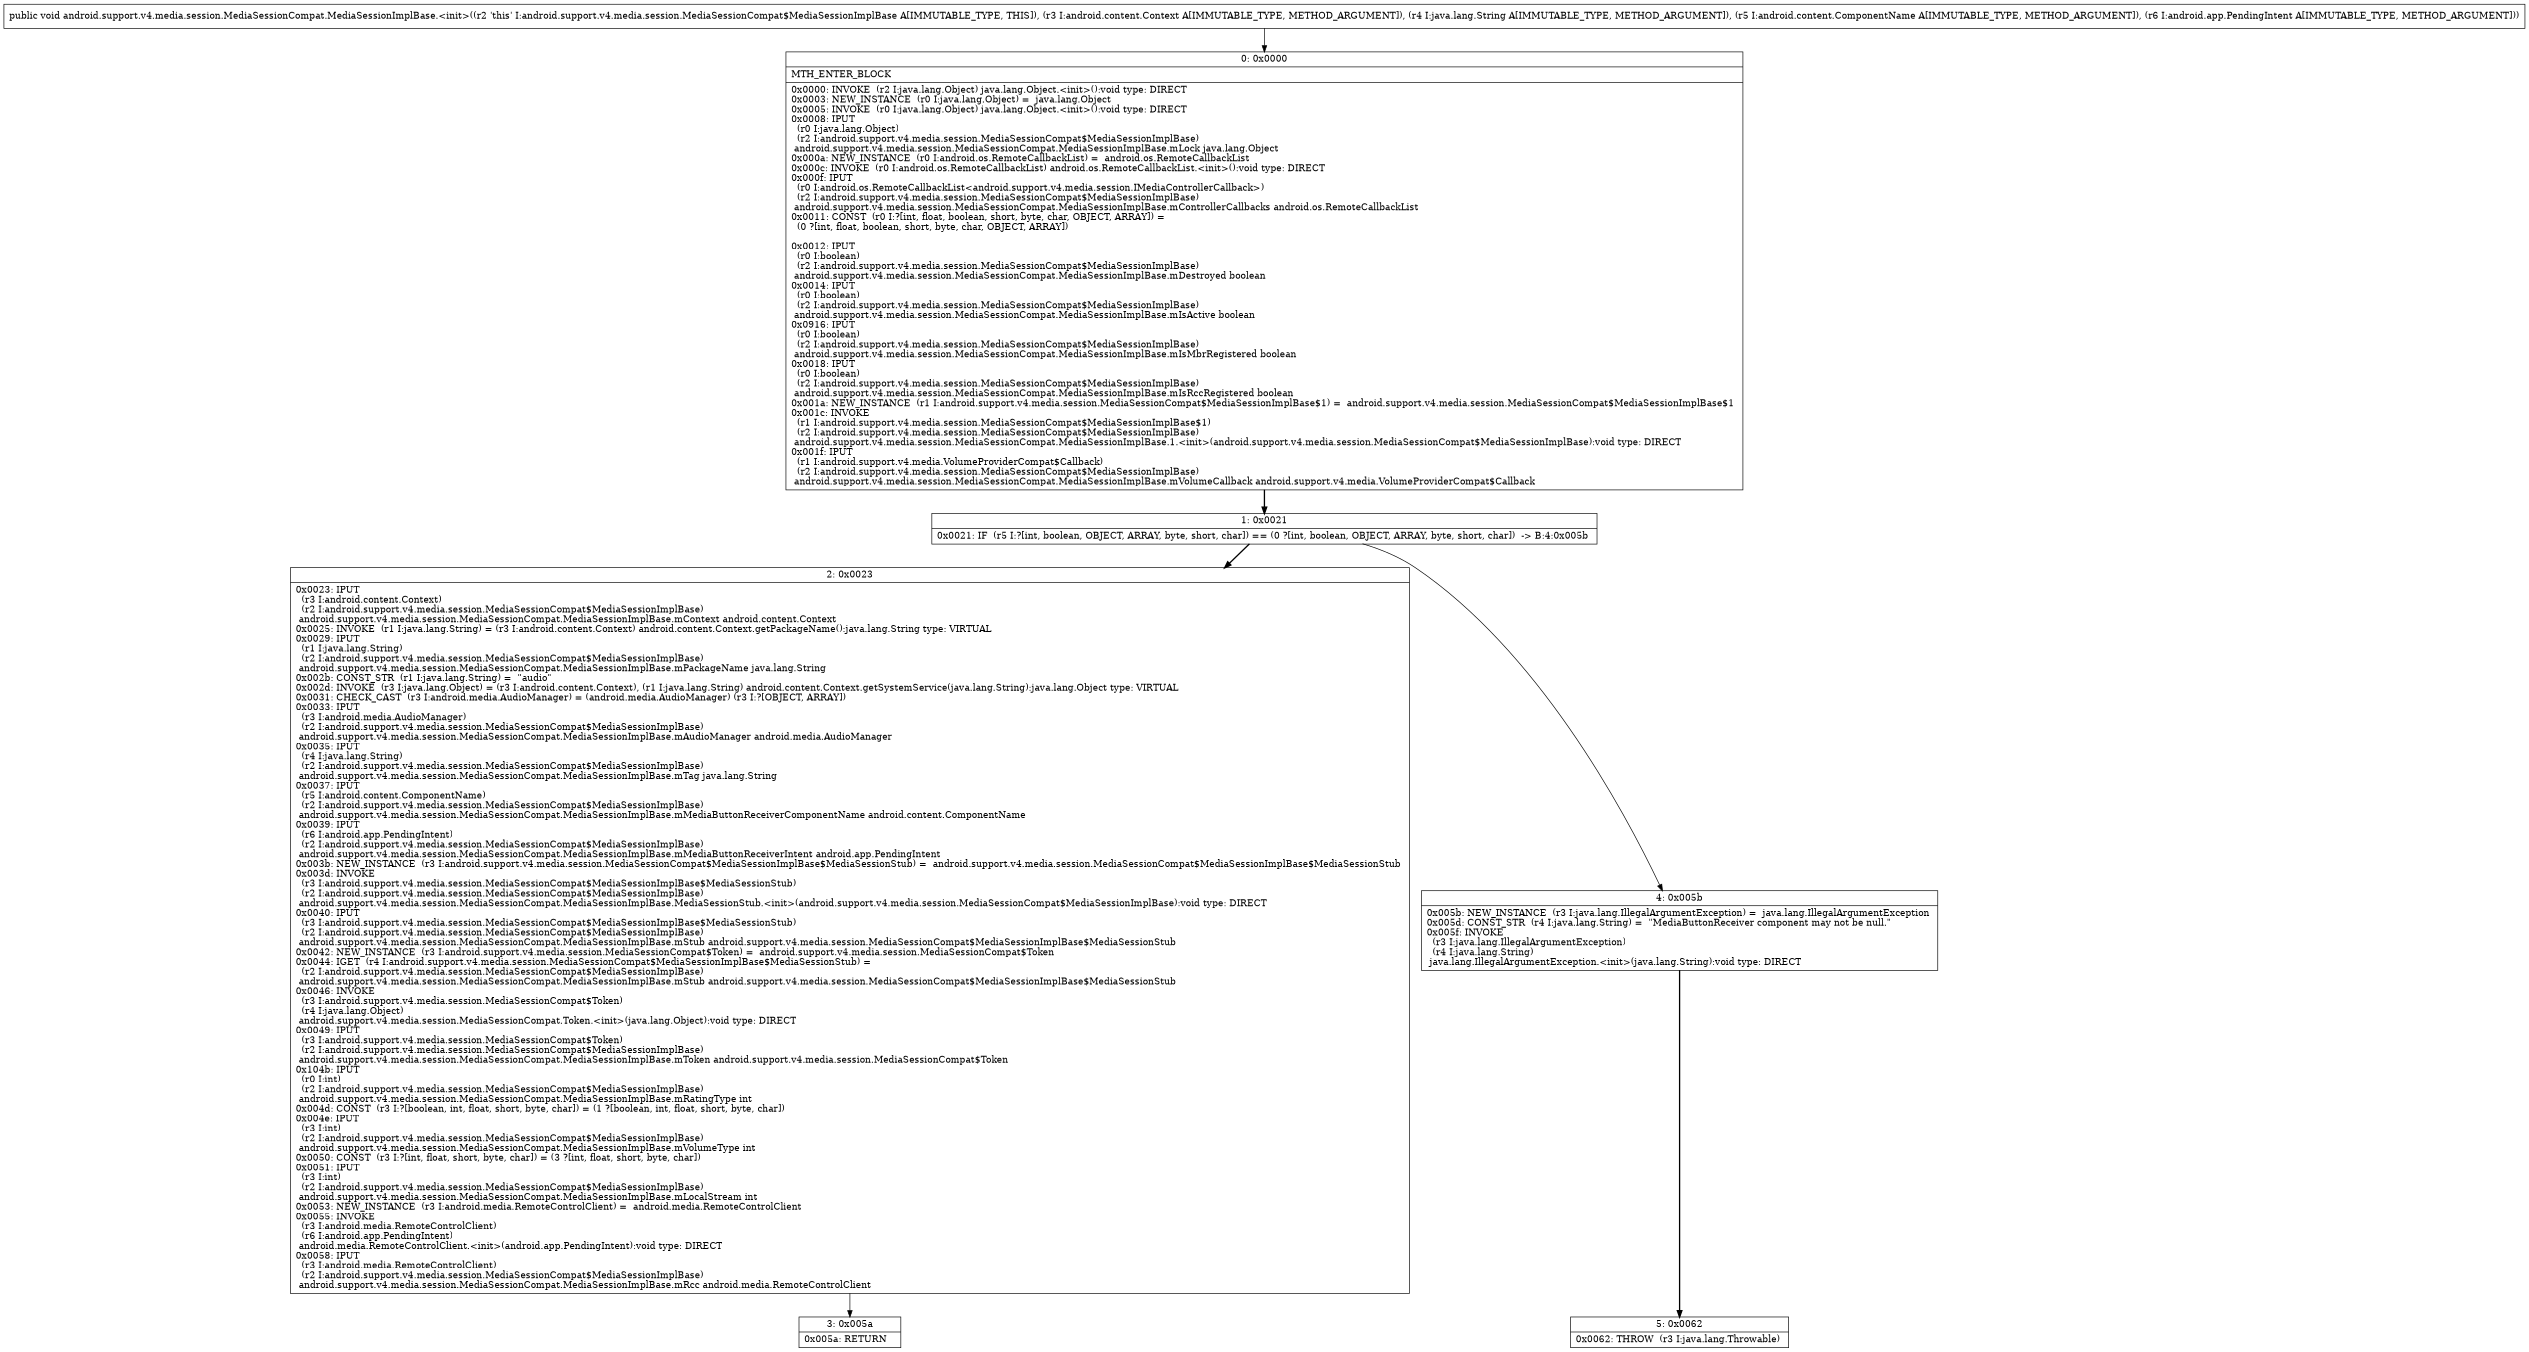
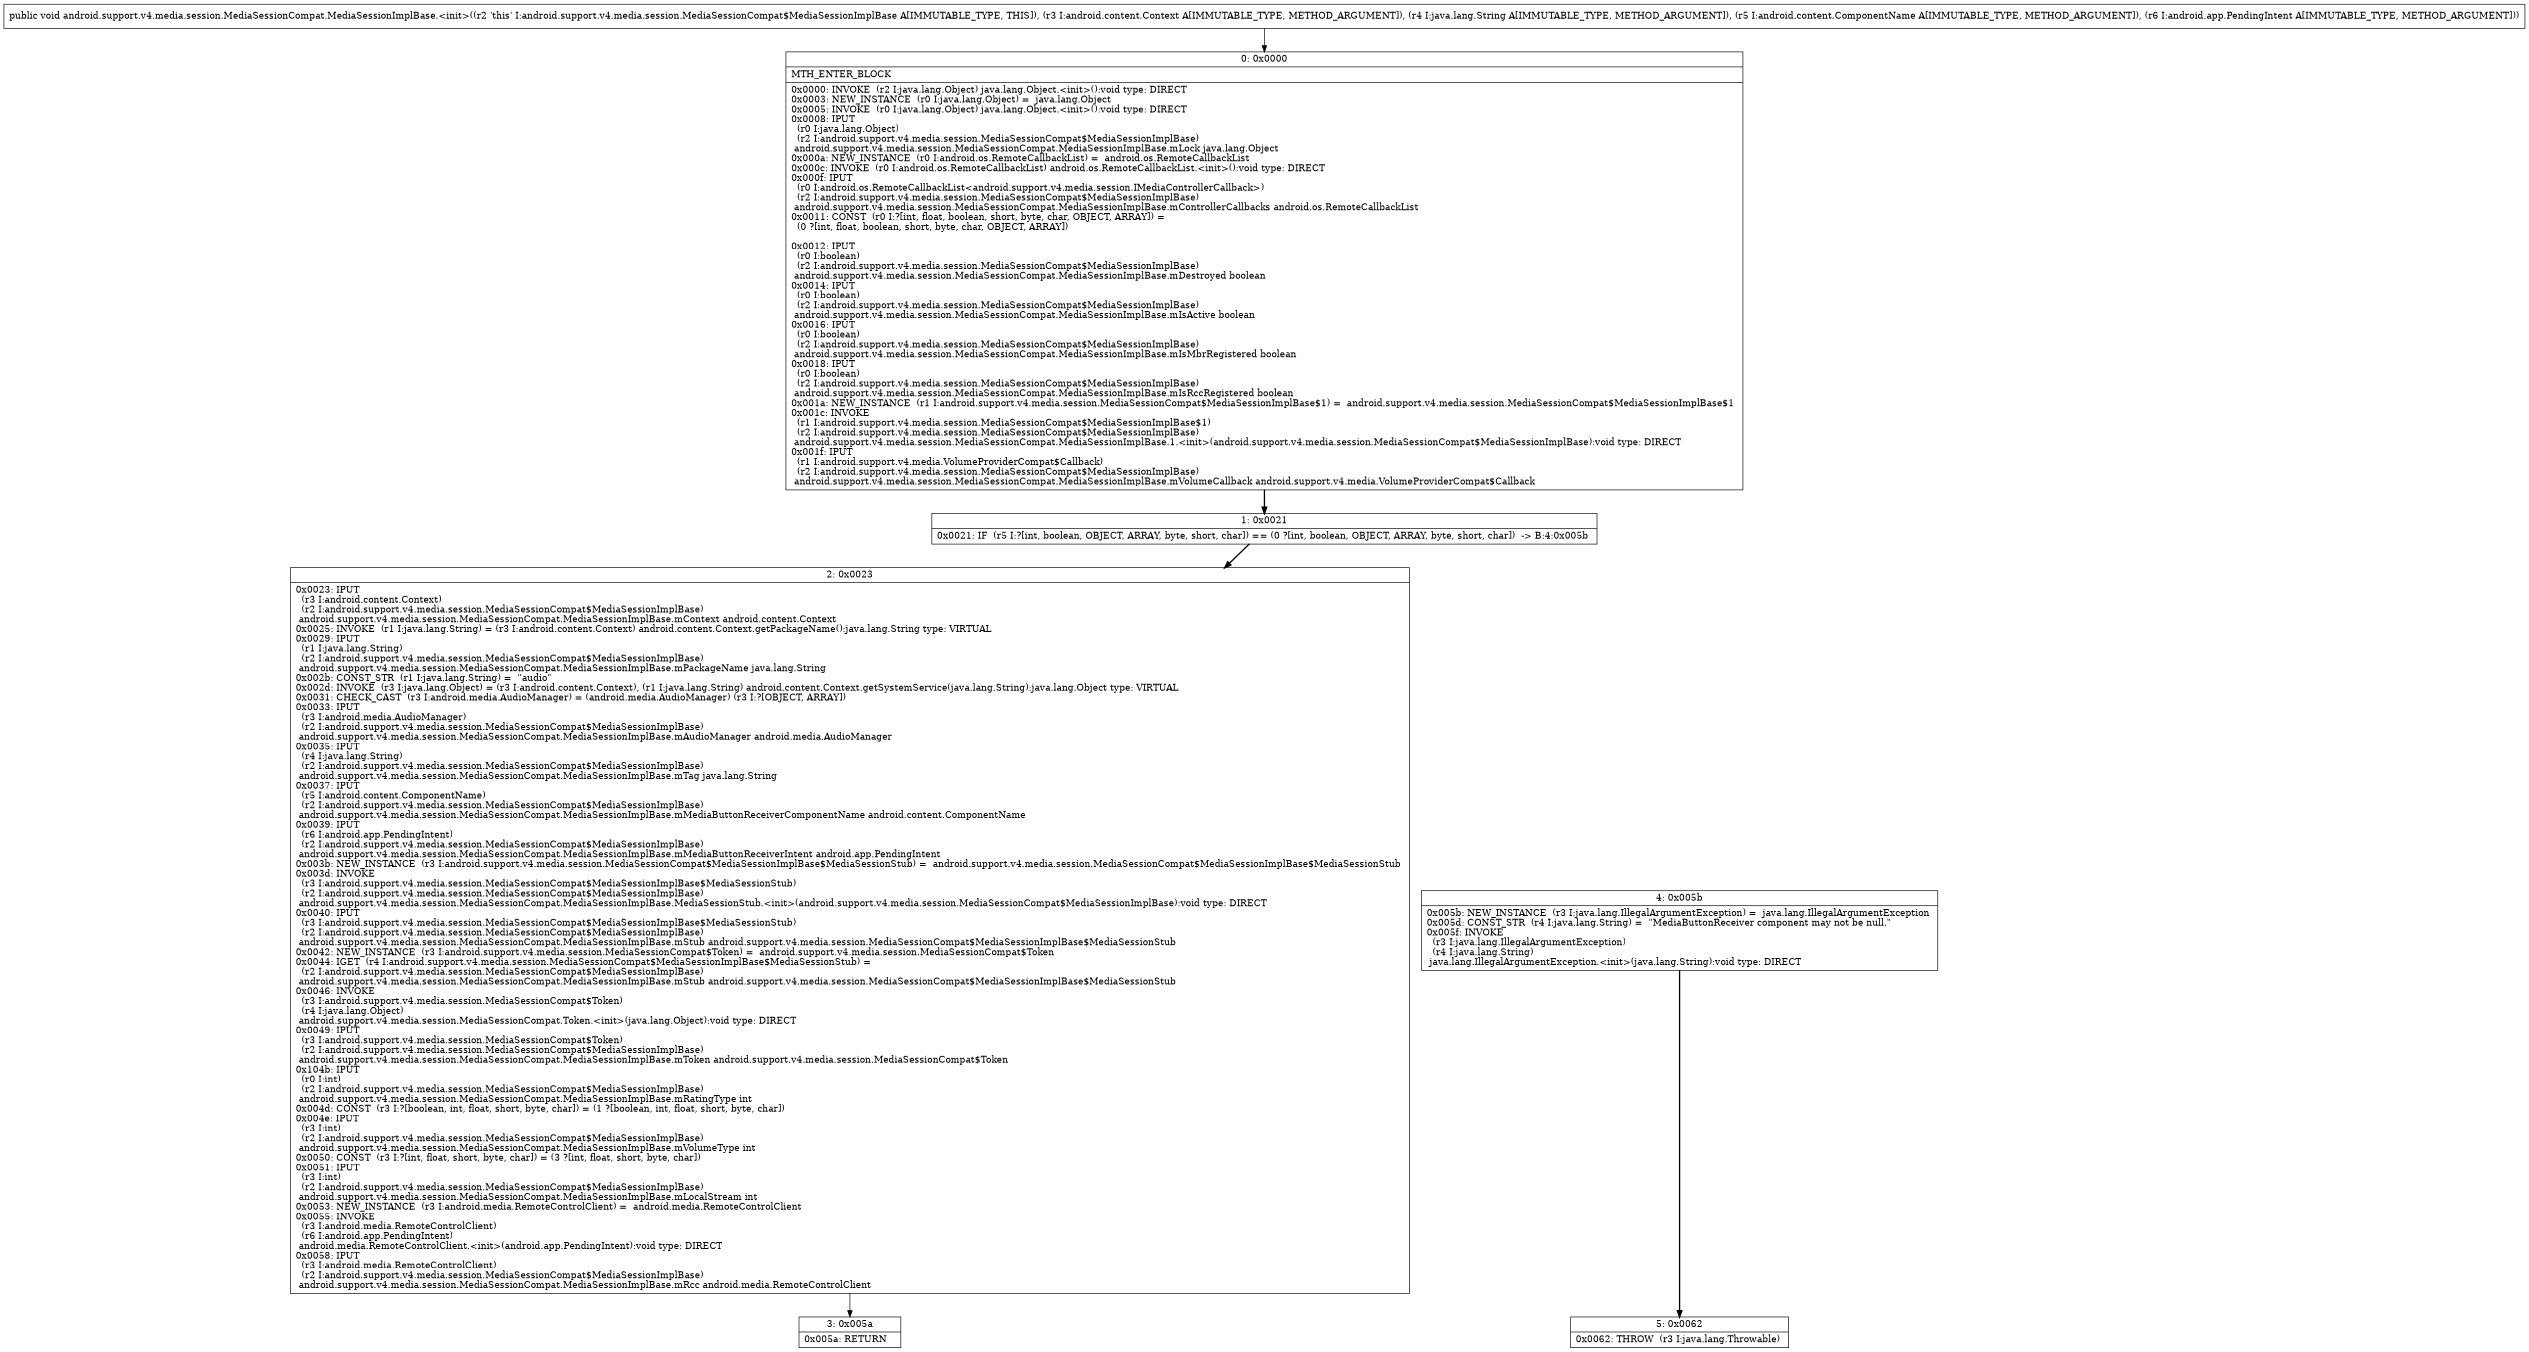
(826, 325) -> (826, 325)
(1539, 688) -> none
